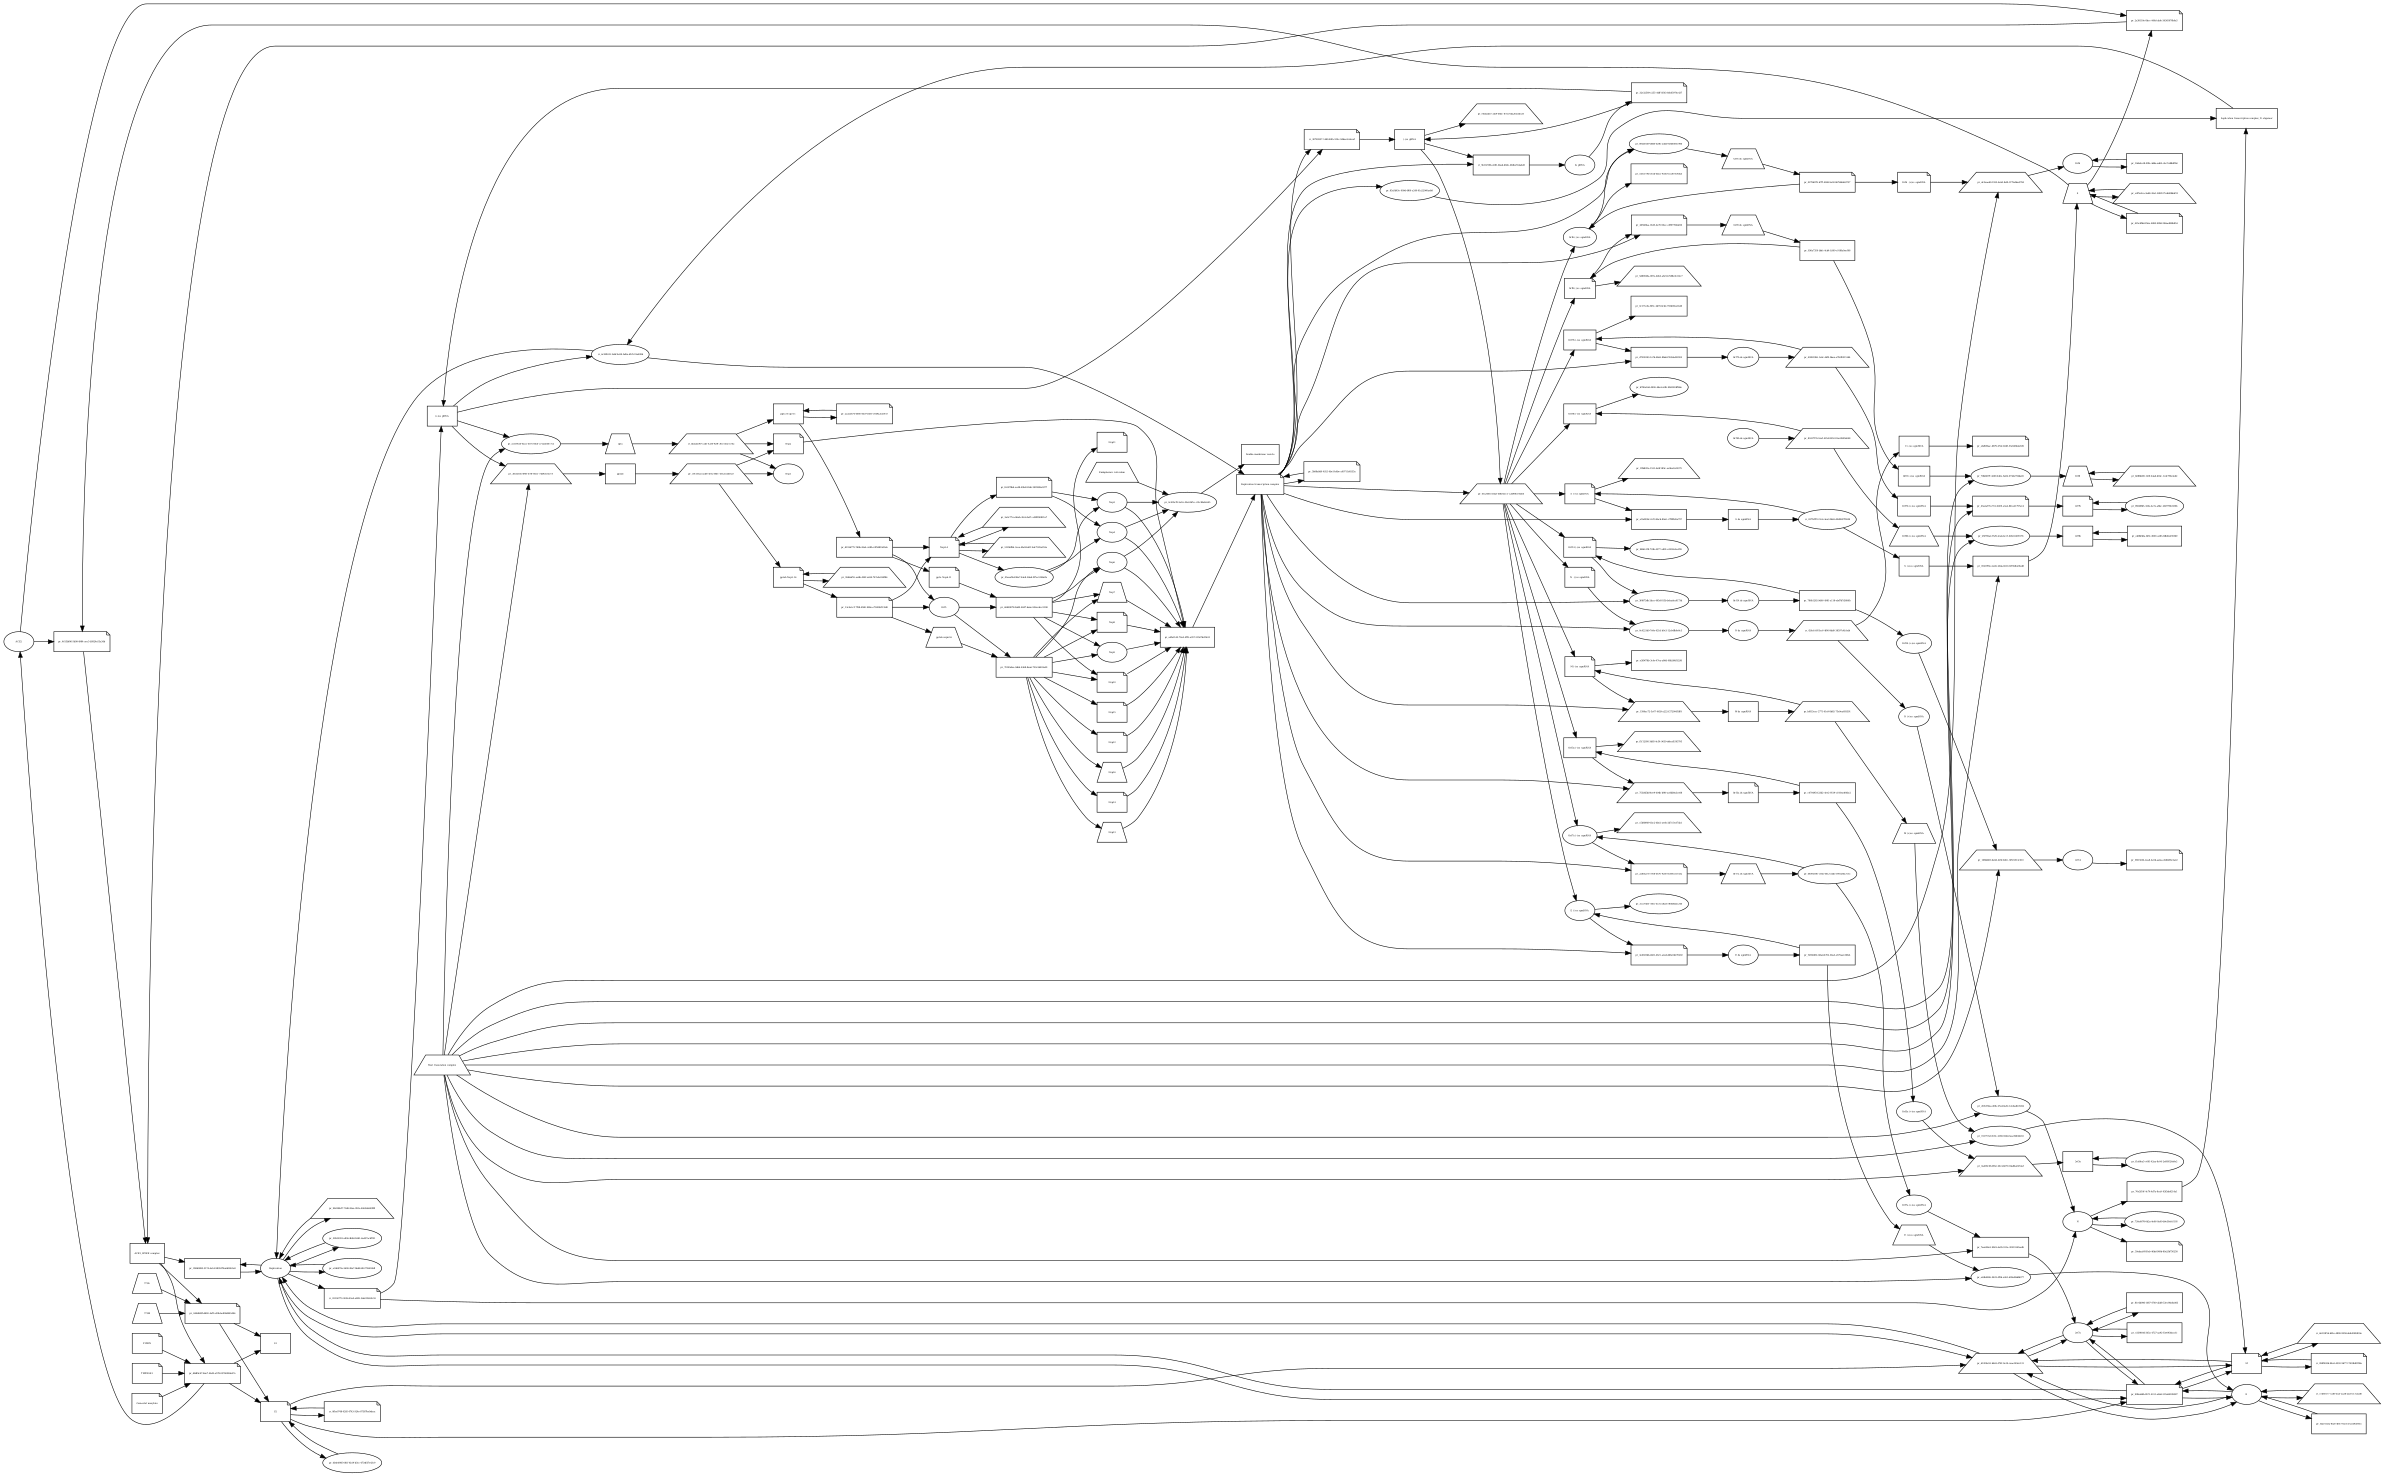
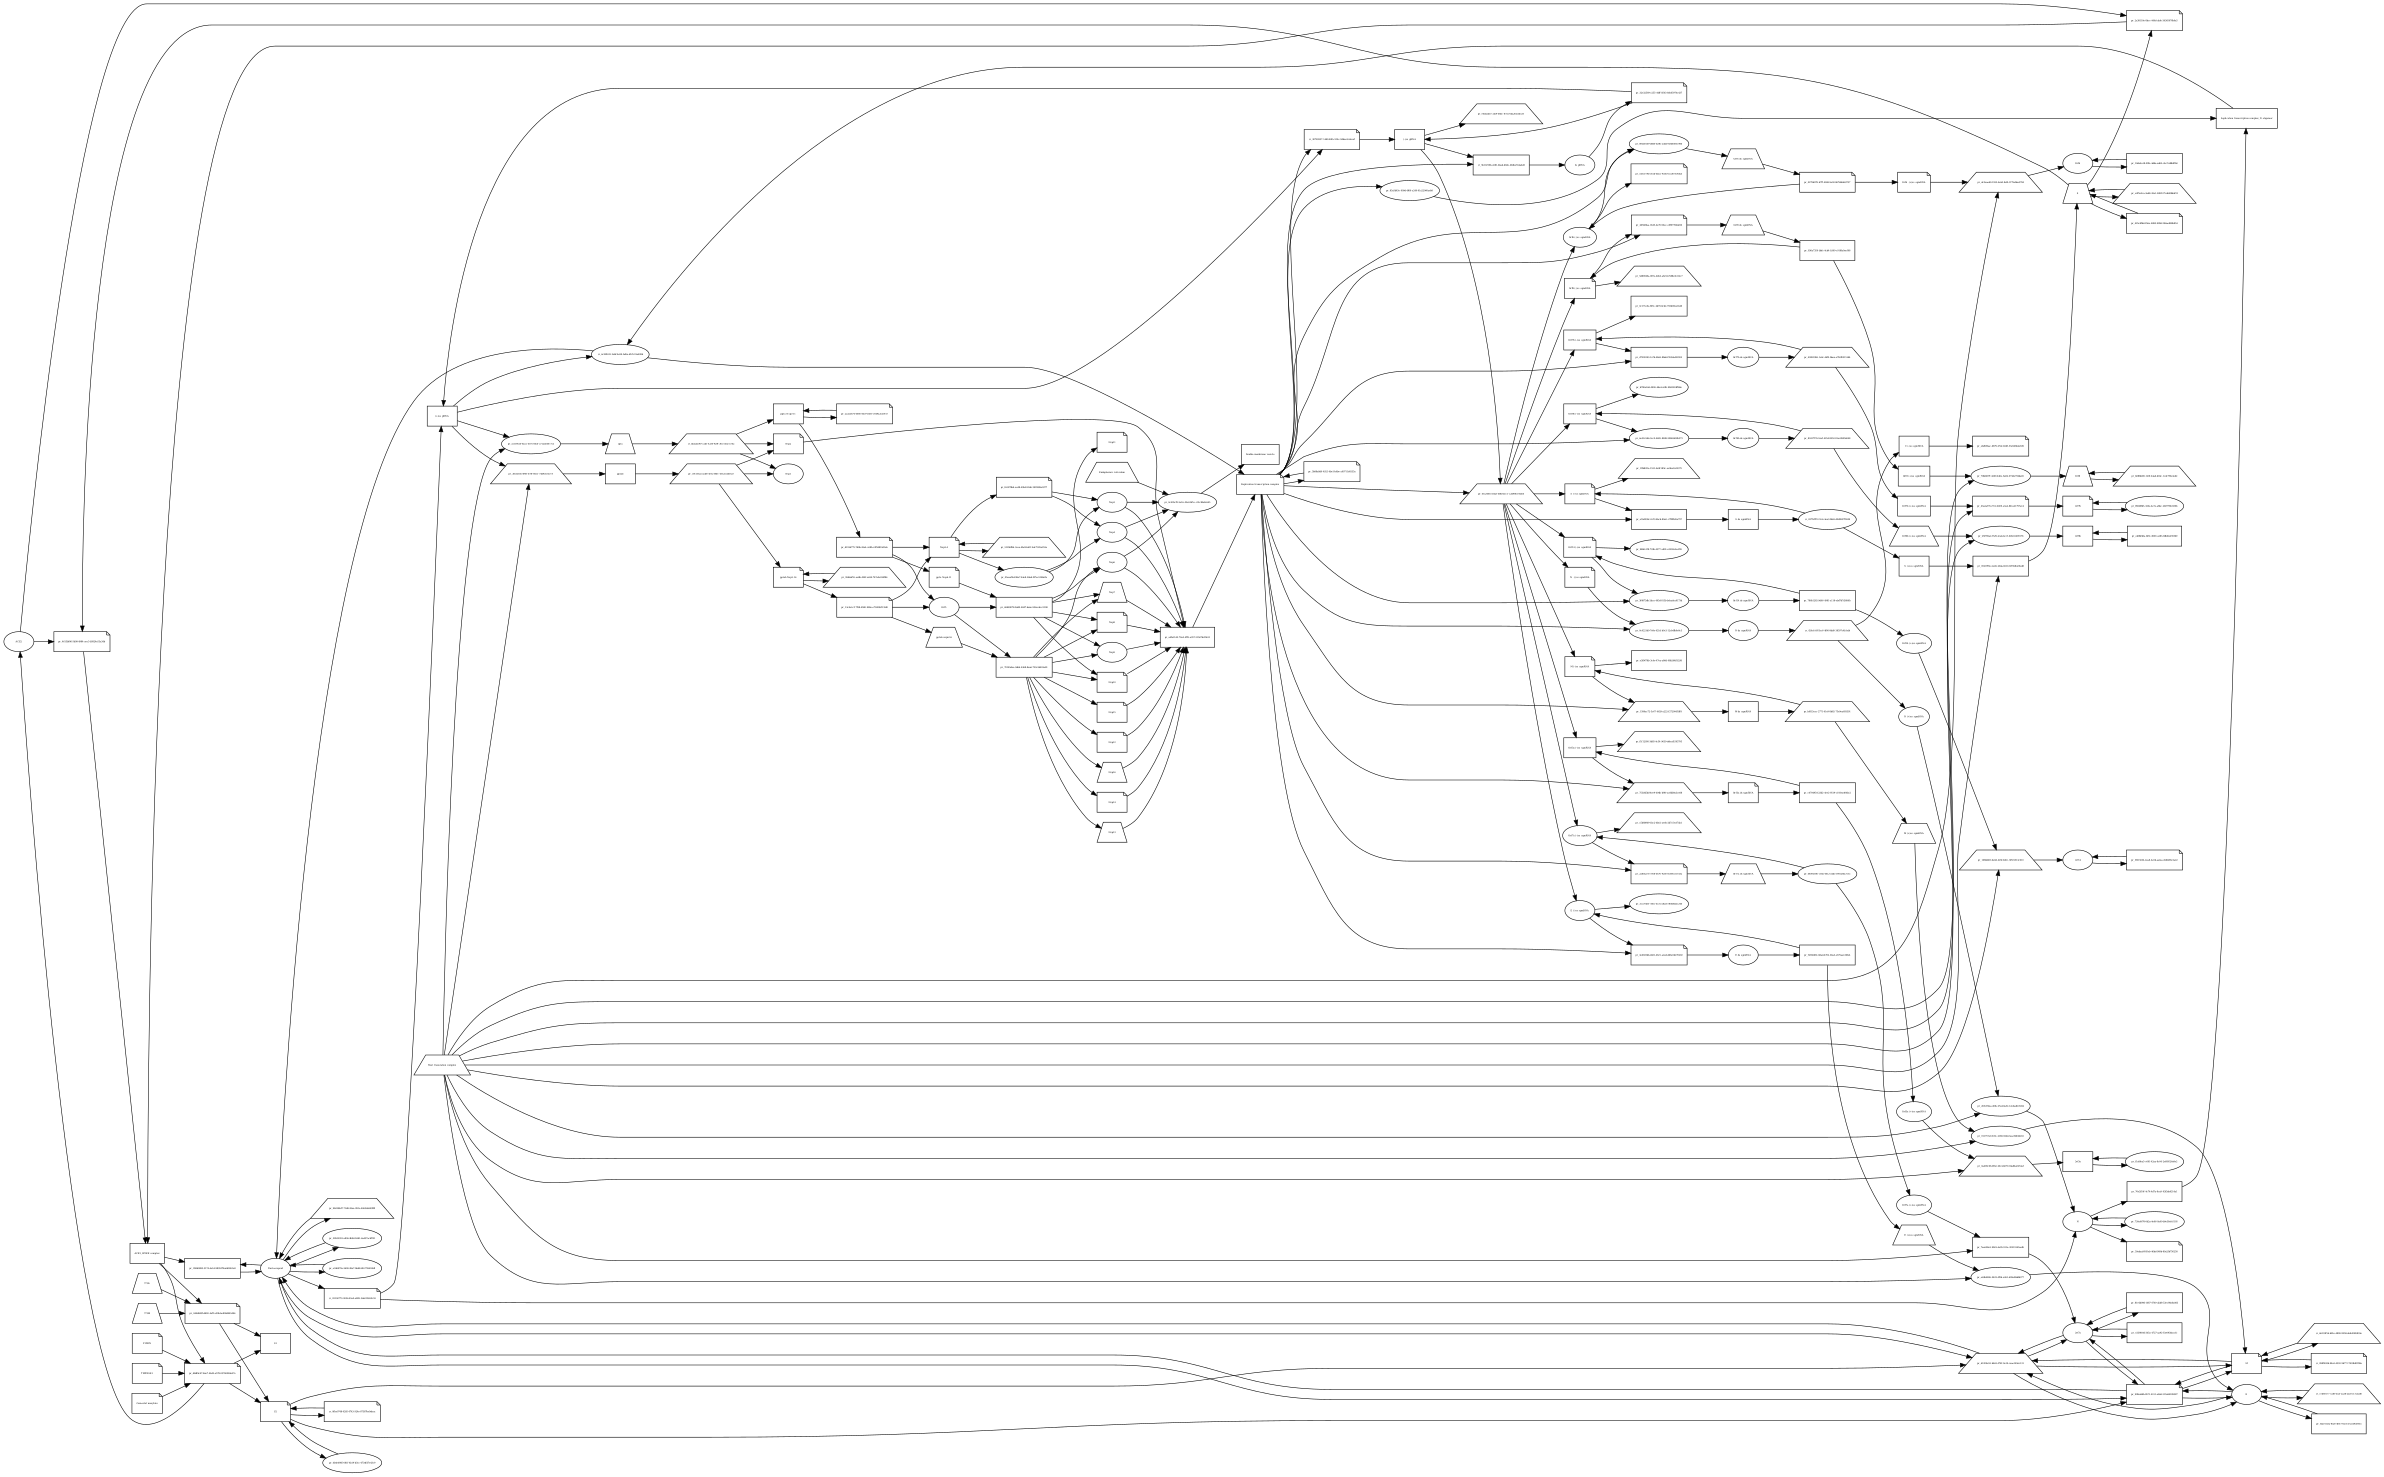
none -> (1659, 438)
(1024, 517) -> none
none -> (2112, 856)
(276, 1268) -> (276, 1268)
